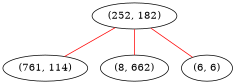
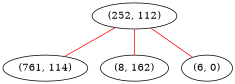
(134, 16) -> (134, 16)
(134, 68) -> (134, 68)
(207, 68) -> (207, 68)
